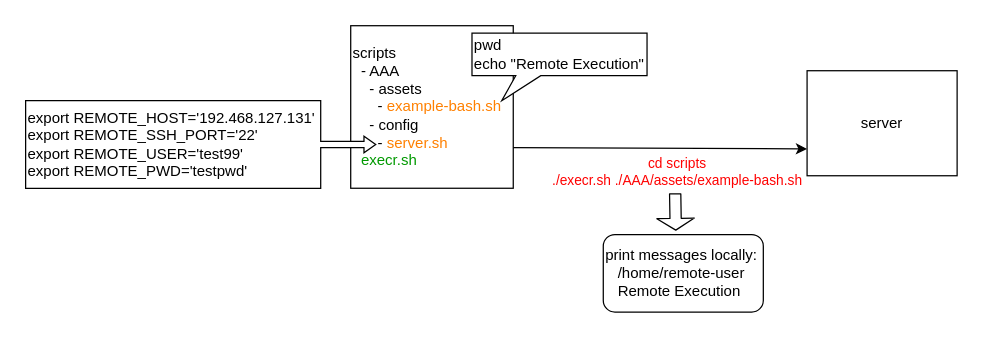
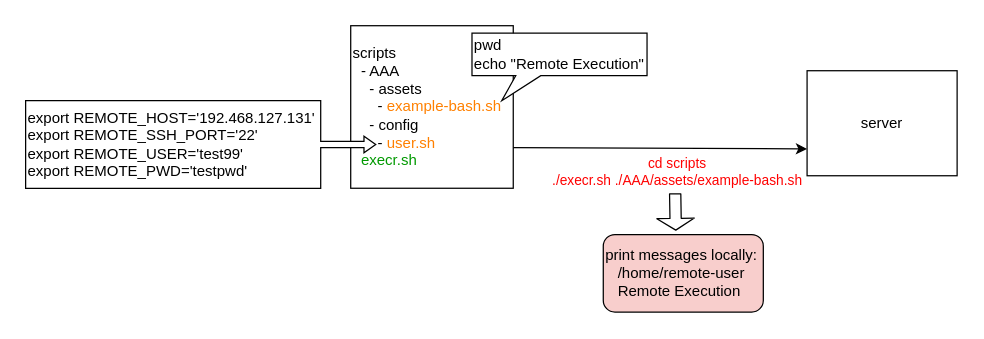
(419, 107) -> (419, 107)
(683, 273) -> (683, 273)
